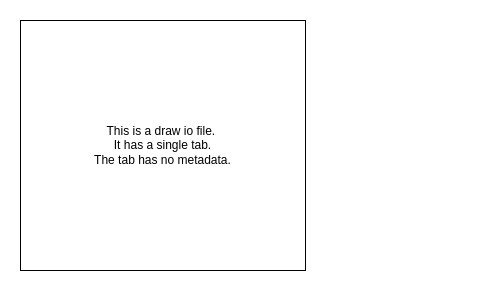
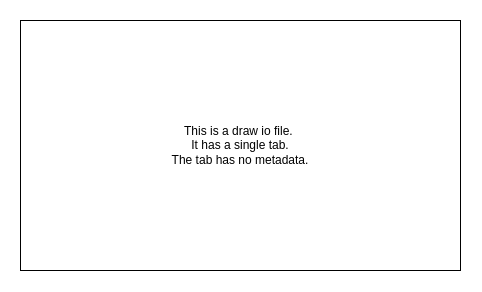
(163, 146) -> (241, 146)
